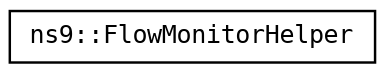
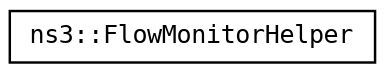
(192, 37) -> (192, 37)
